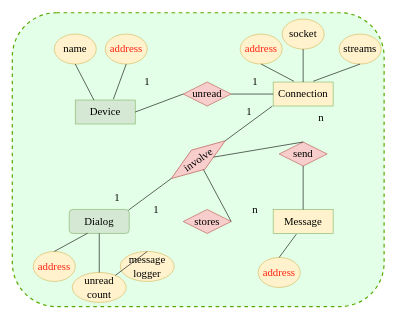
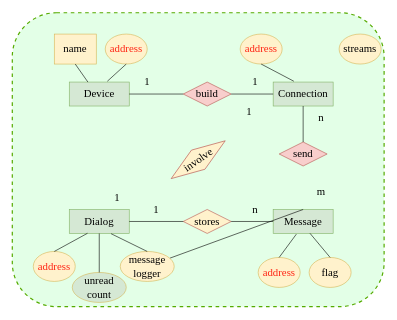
(303, 34) -> none
(75, 49) -> (75, 49)
(303, 66) -> none
(336, 73) -> none
(207, 94) -> (207, 94)
(303, 94) -> (303, 94)
(105, 112) -> (99, 94)
(249, 123) -> none
(258, 149) -> (303, 124)
(198, 160) -> (198, 160)
(303, 188) -> (219, 240)
none -> (321, 191)
(149, 195) -> none
(217, 195) -> (248, 221)
(99, 221) -> (99, 221)
none -> (156, 221)
(207, 221) -> (207, 221)
(303, 221) -> (303, 221)
none -> (320, 245)
(132, 263) -> (129, 243)
none -> (330, 272)
(99, 287) -> (99, 287)
